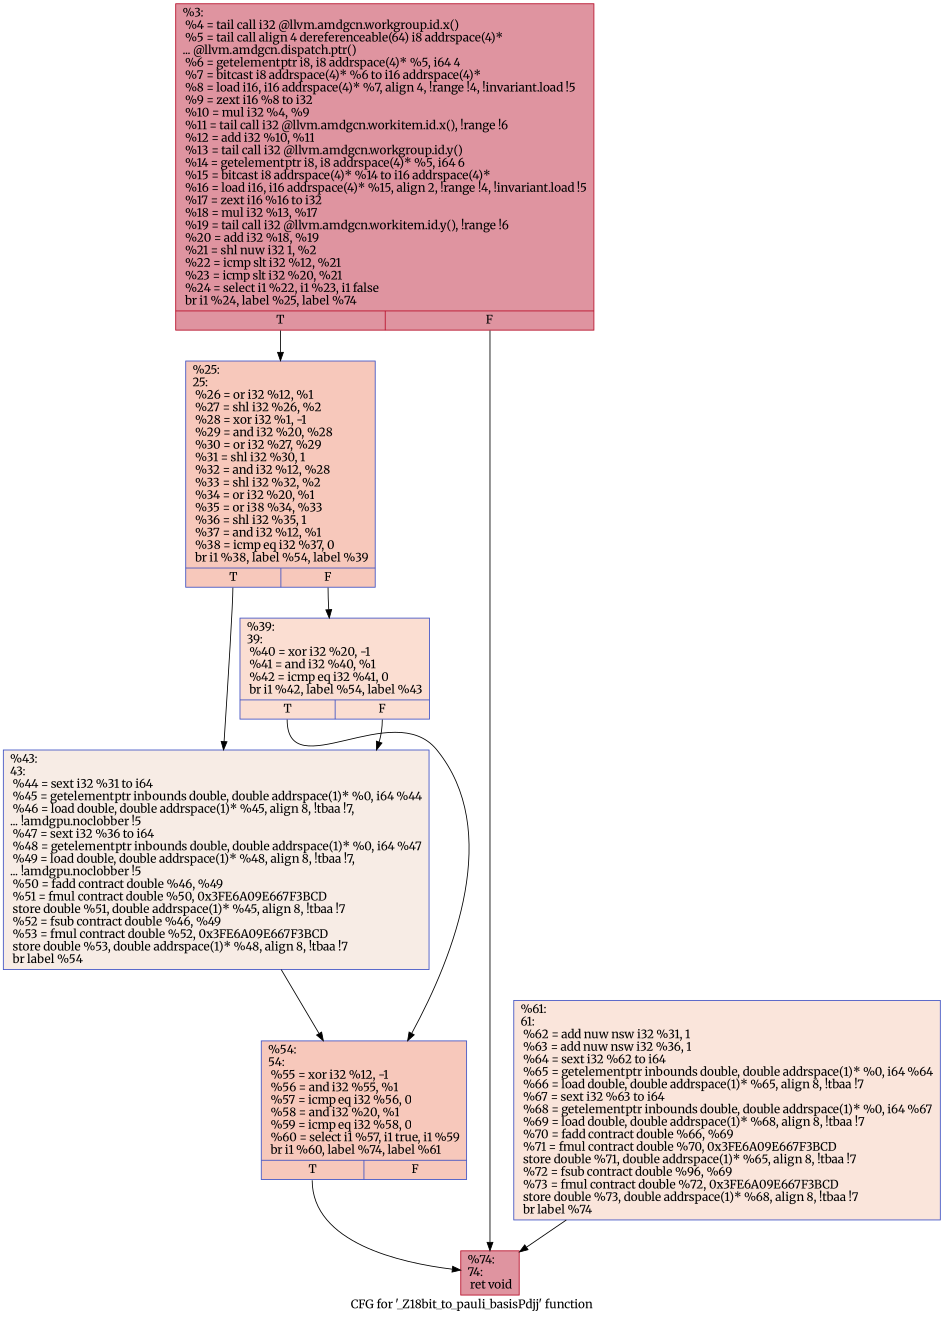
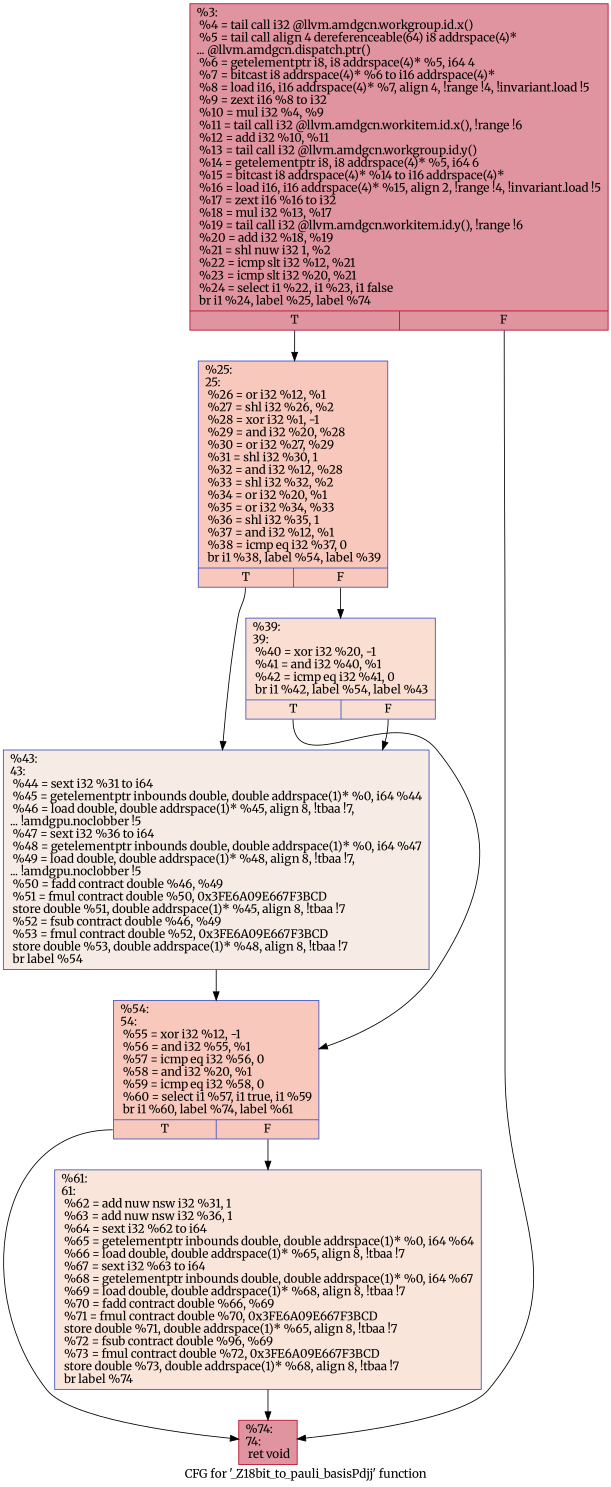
(258, 508) -> (270, 508)
none -> (268, 1150)
